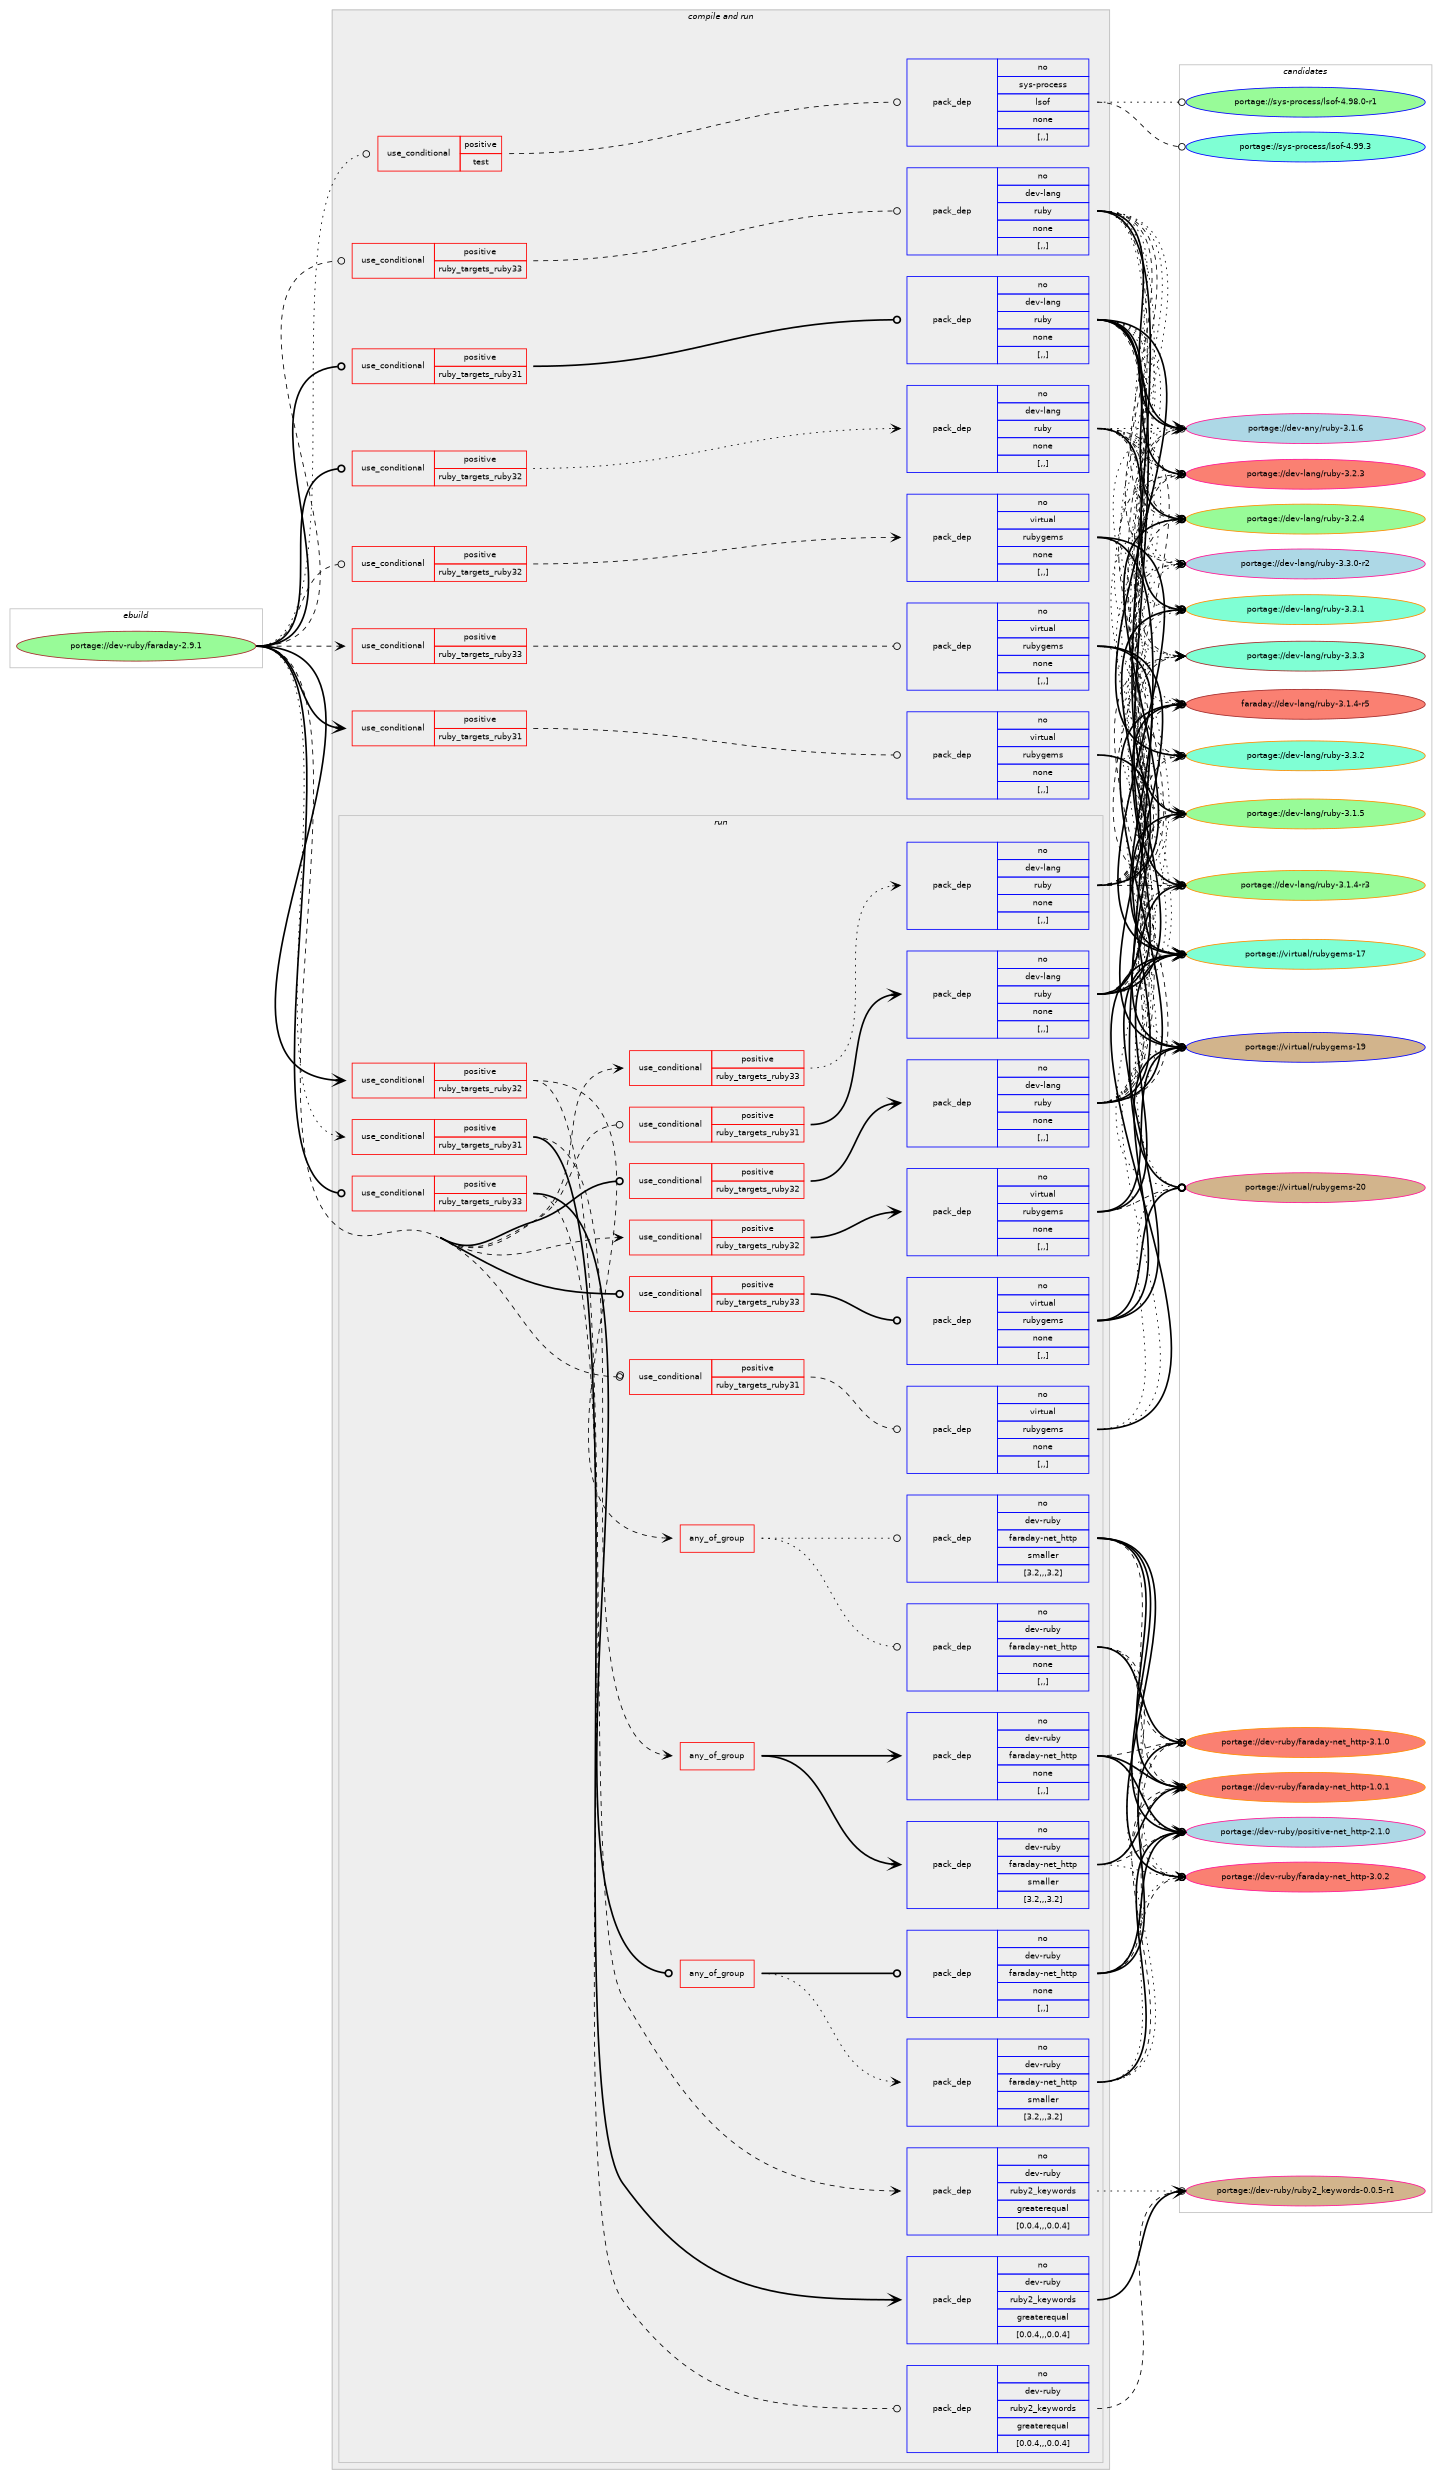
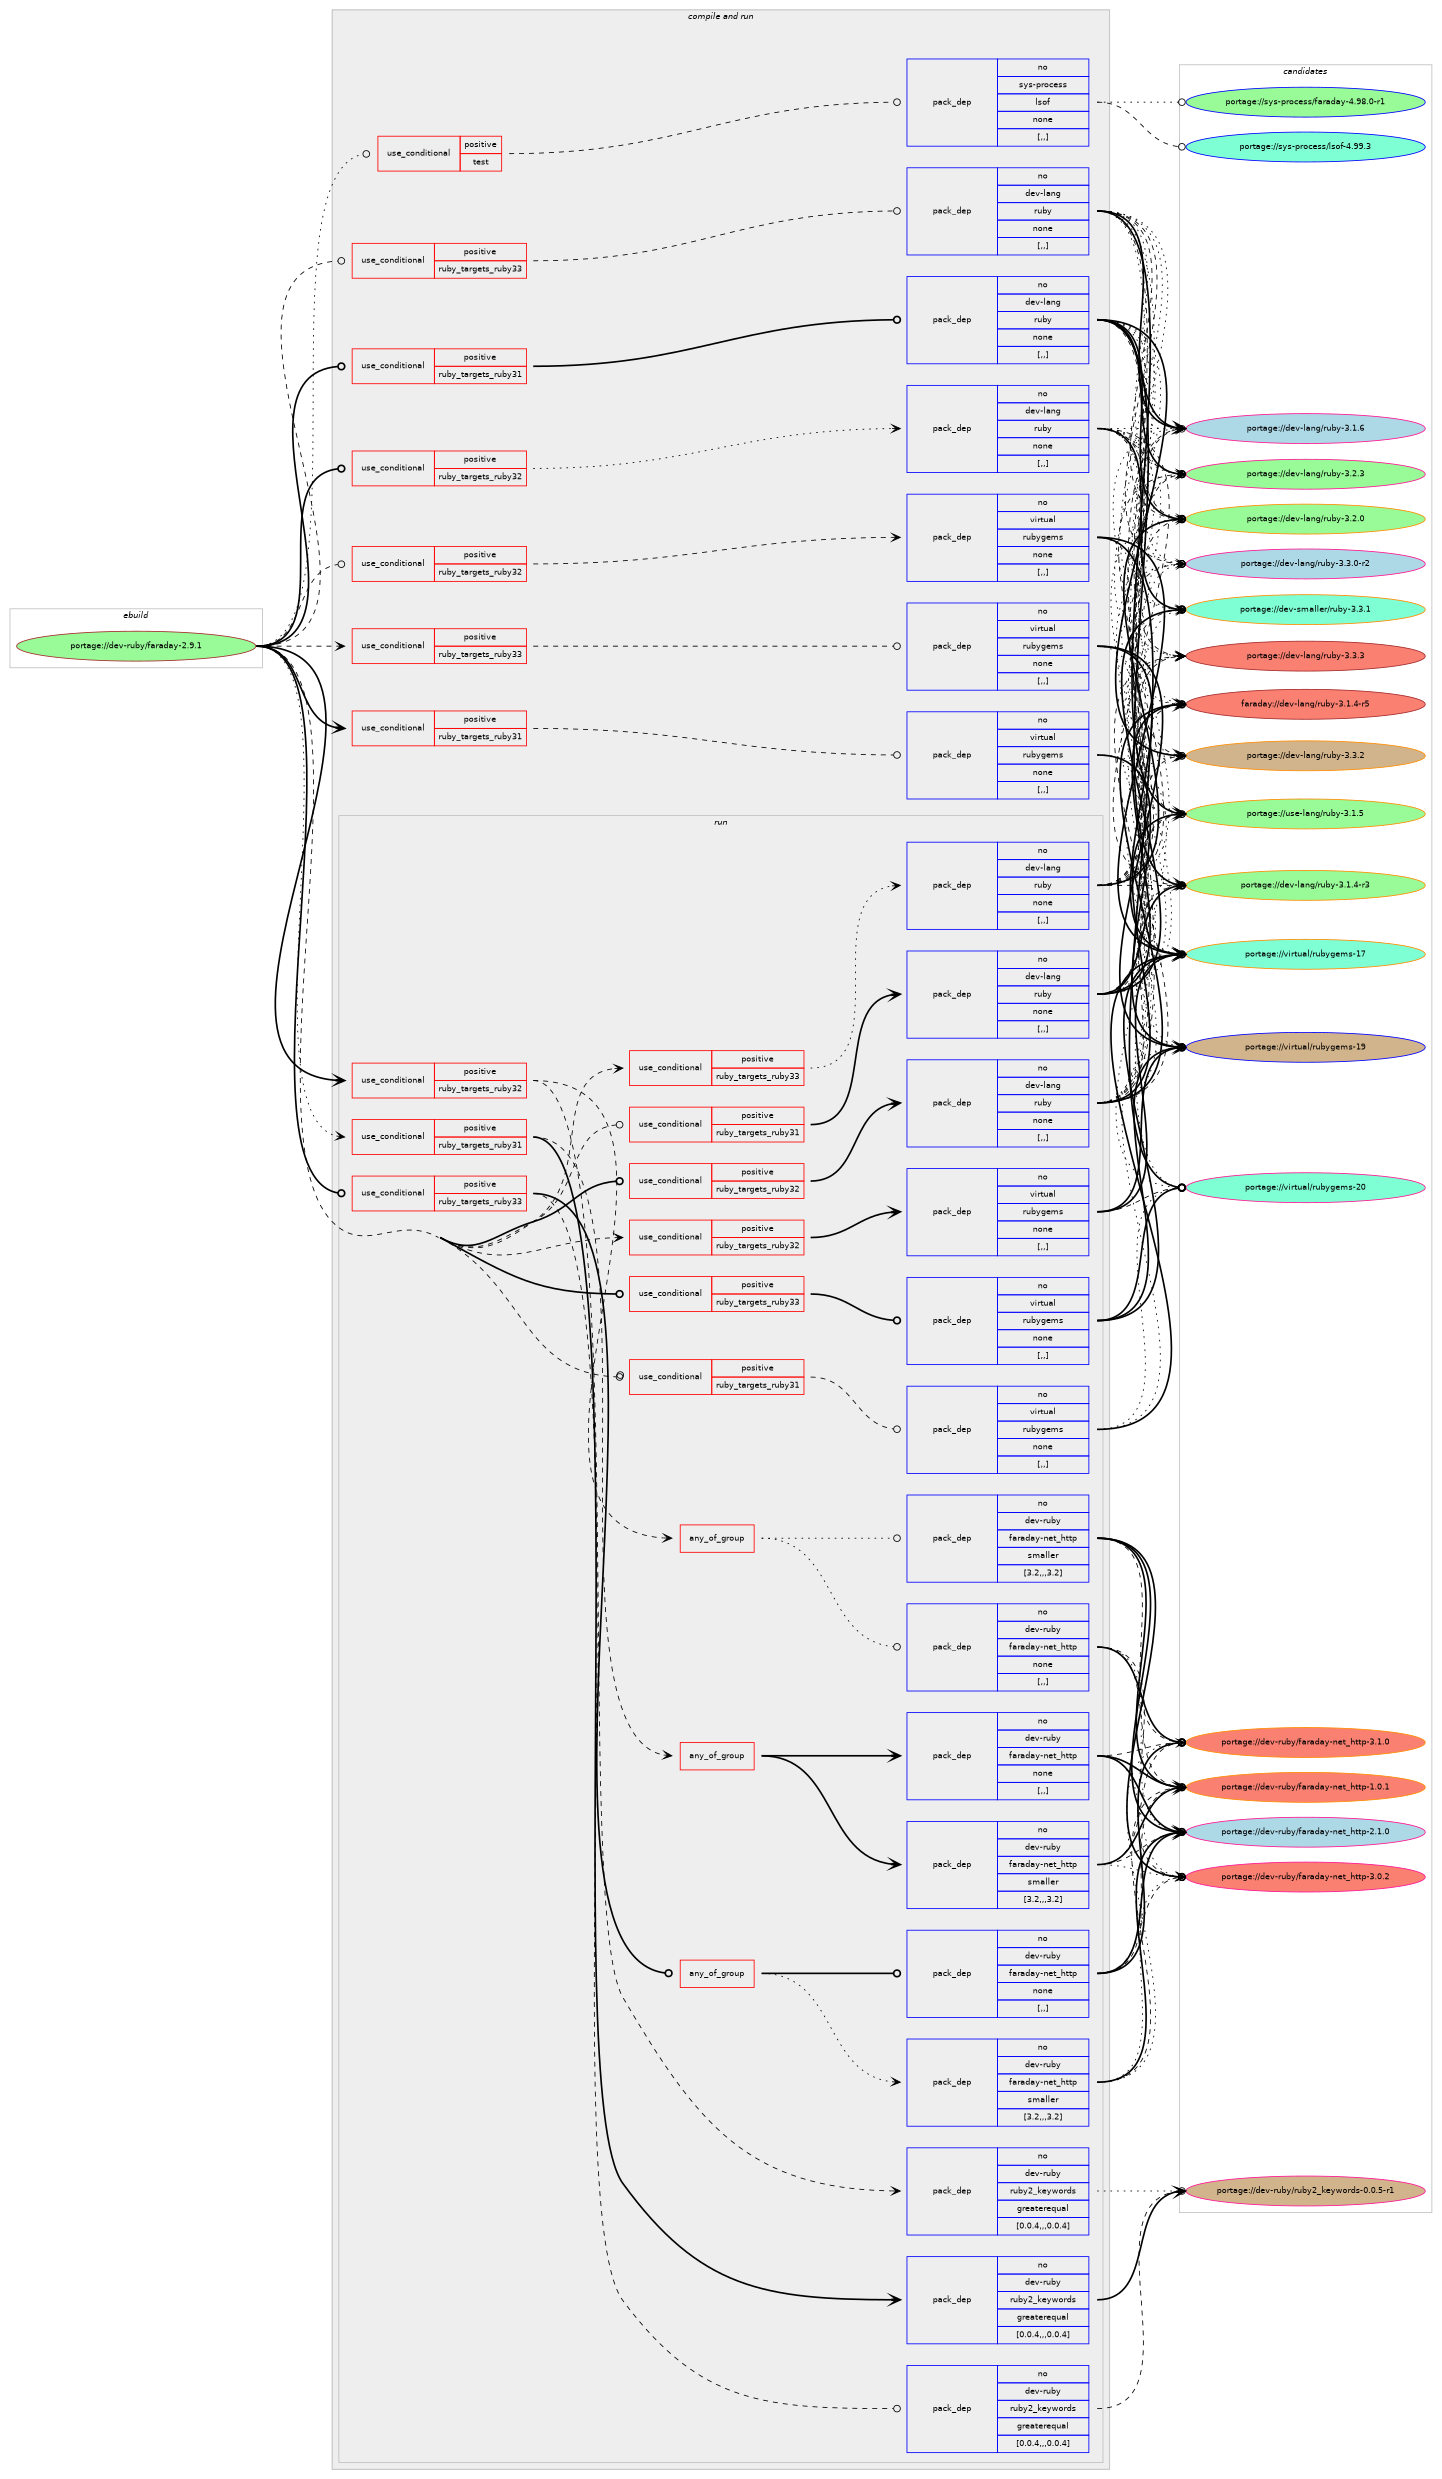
(1306, 102) -> (1306, 102)
(1306, 429) -> (1306, 429)
(1306, 474) -> (1306, 474)
(1306, 519) -> (1306, 519)
(1306, 610) -> (1306, 610)
(1306, 656) -> (1306, 656)
(1306, 756) -> (1306, 756)
(1306, 814) -> (1306, 814)
(1306, 1188) -> (1306, 1188)
(1306, 1832) -> (1306, 1832)
